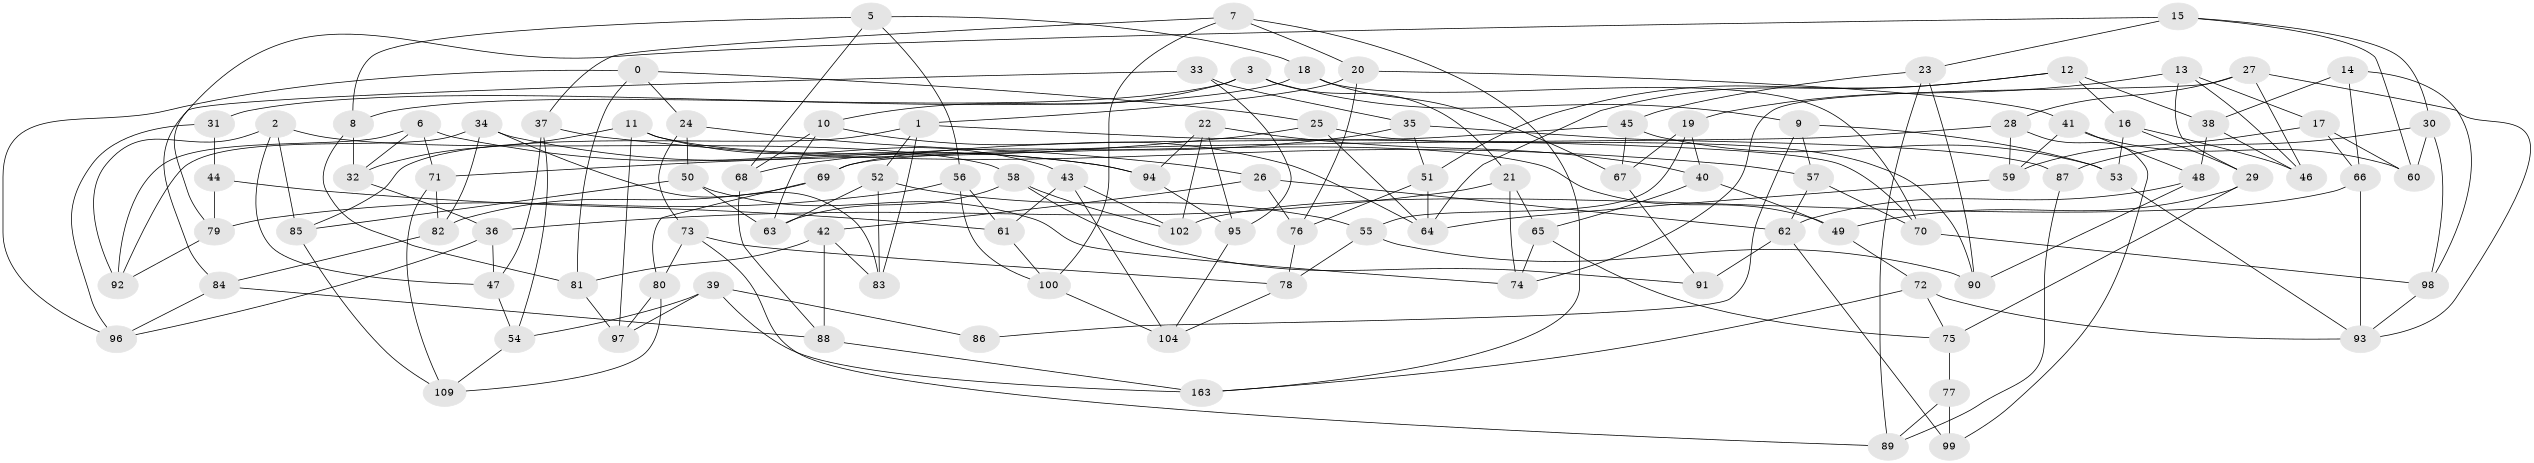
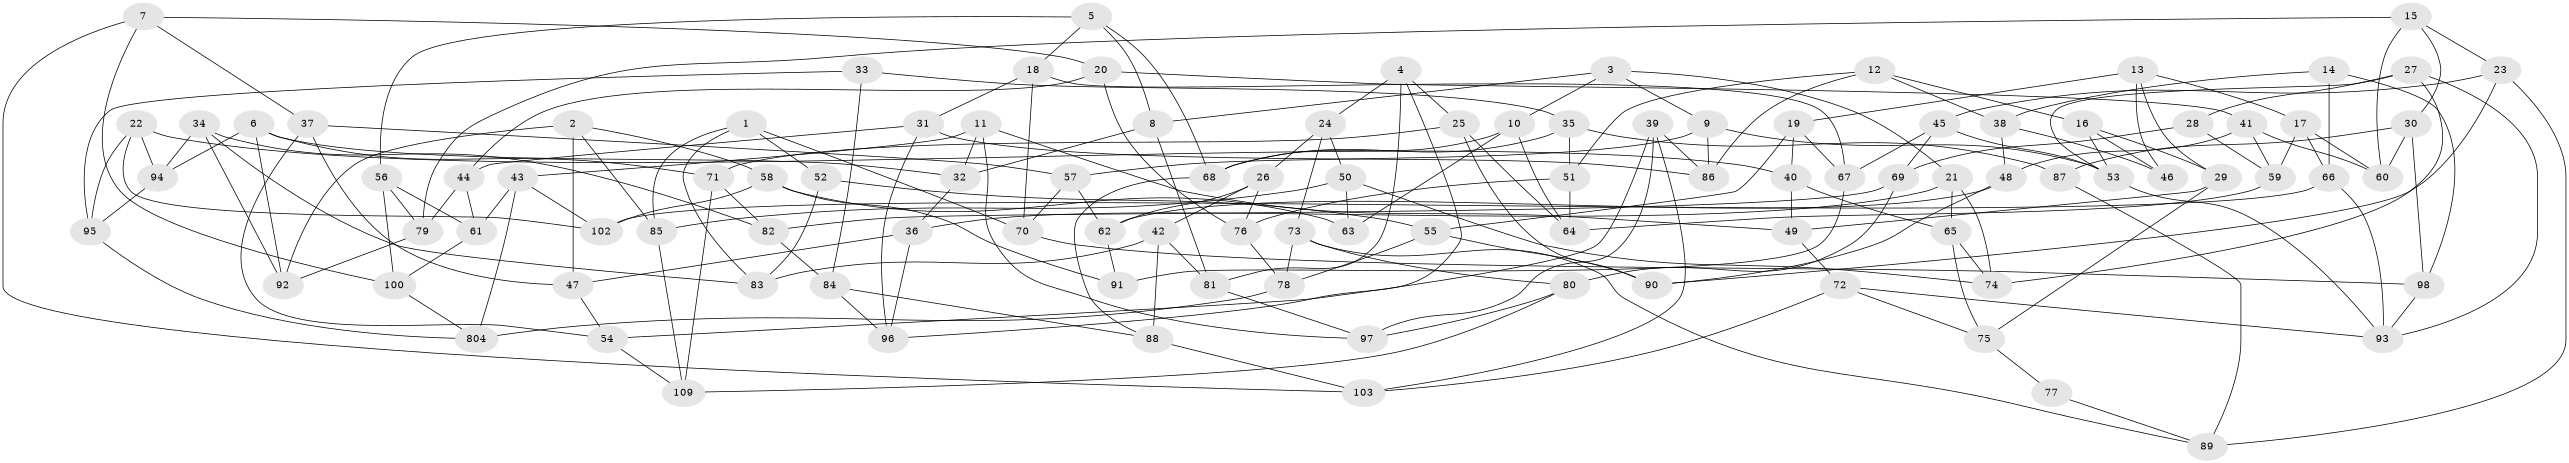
(638, 70) -> (1401, 70)
(1690, 93) -> (1776, 105)
(1142, 109) -> (769, 89)
(2278, 124) -> (2256, 88)
none -> (1483, 160)
(824, 205) -> none
(1169, 339) -> (477, 339)
(1202, 393) -> (1364, 393)
(1950, 447) -> none
